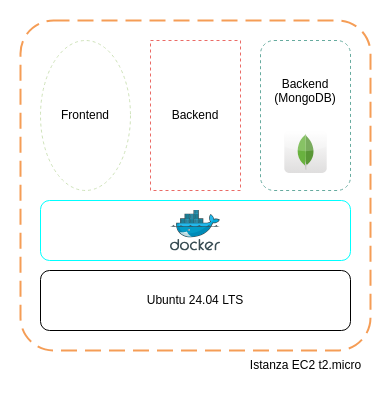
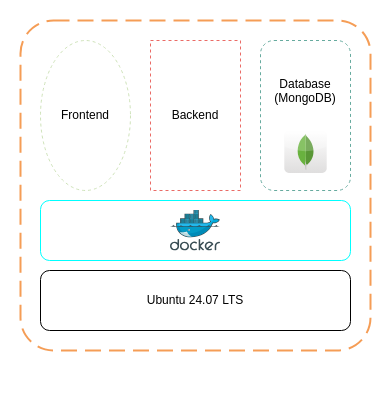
(306, 91) -> (306, 91)
(196, 301) -> (196, 301)
(306, 366) -> none
